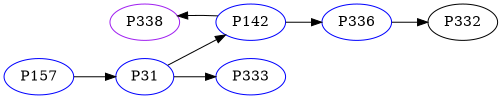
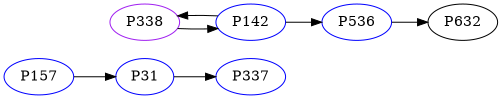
(357, 22) -> (357, 22)
(463, 22) -> (463, 22)
(192, 52) -> (193, 29)
(251, 77) -> (251, 77)
